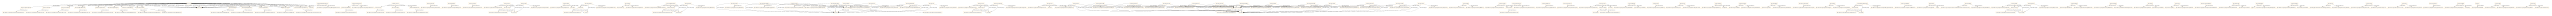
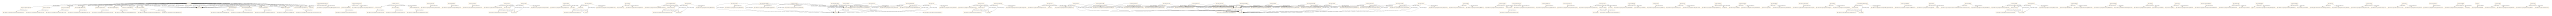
(815, 8) -> none
